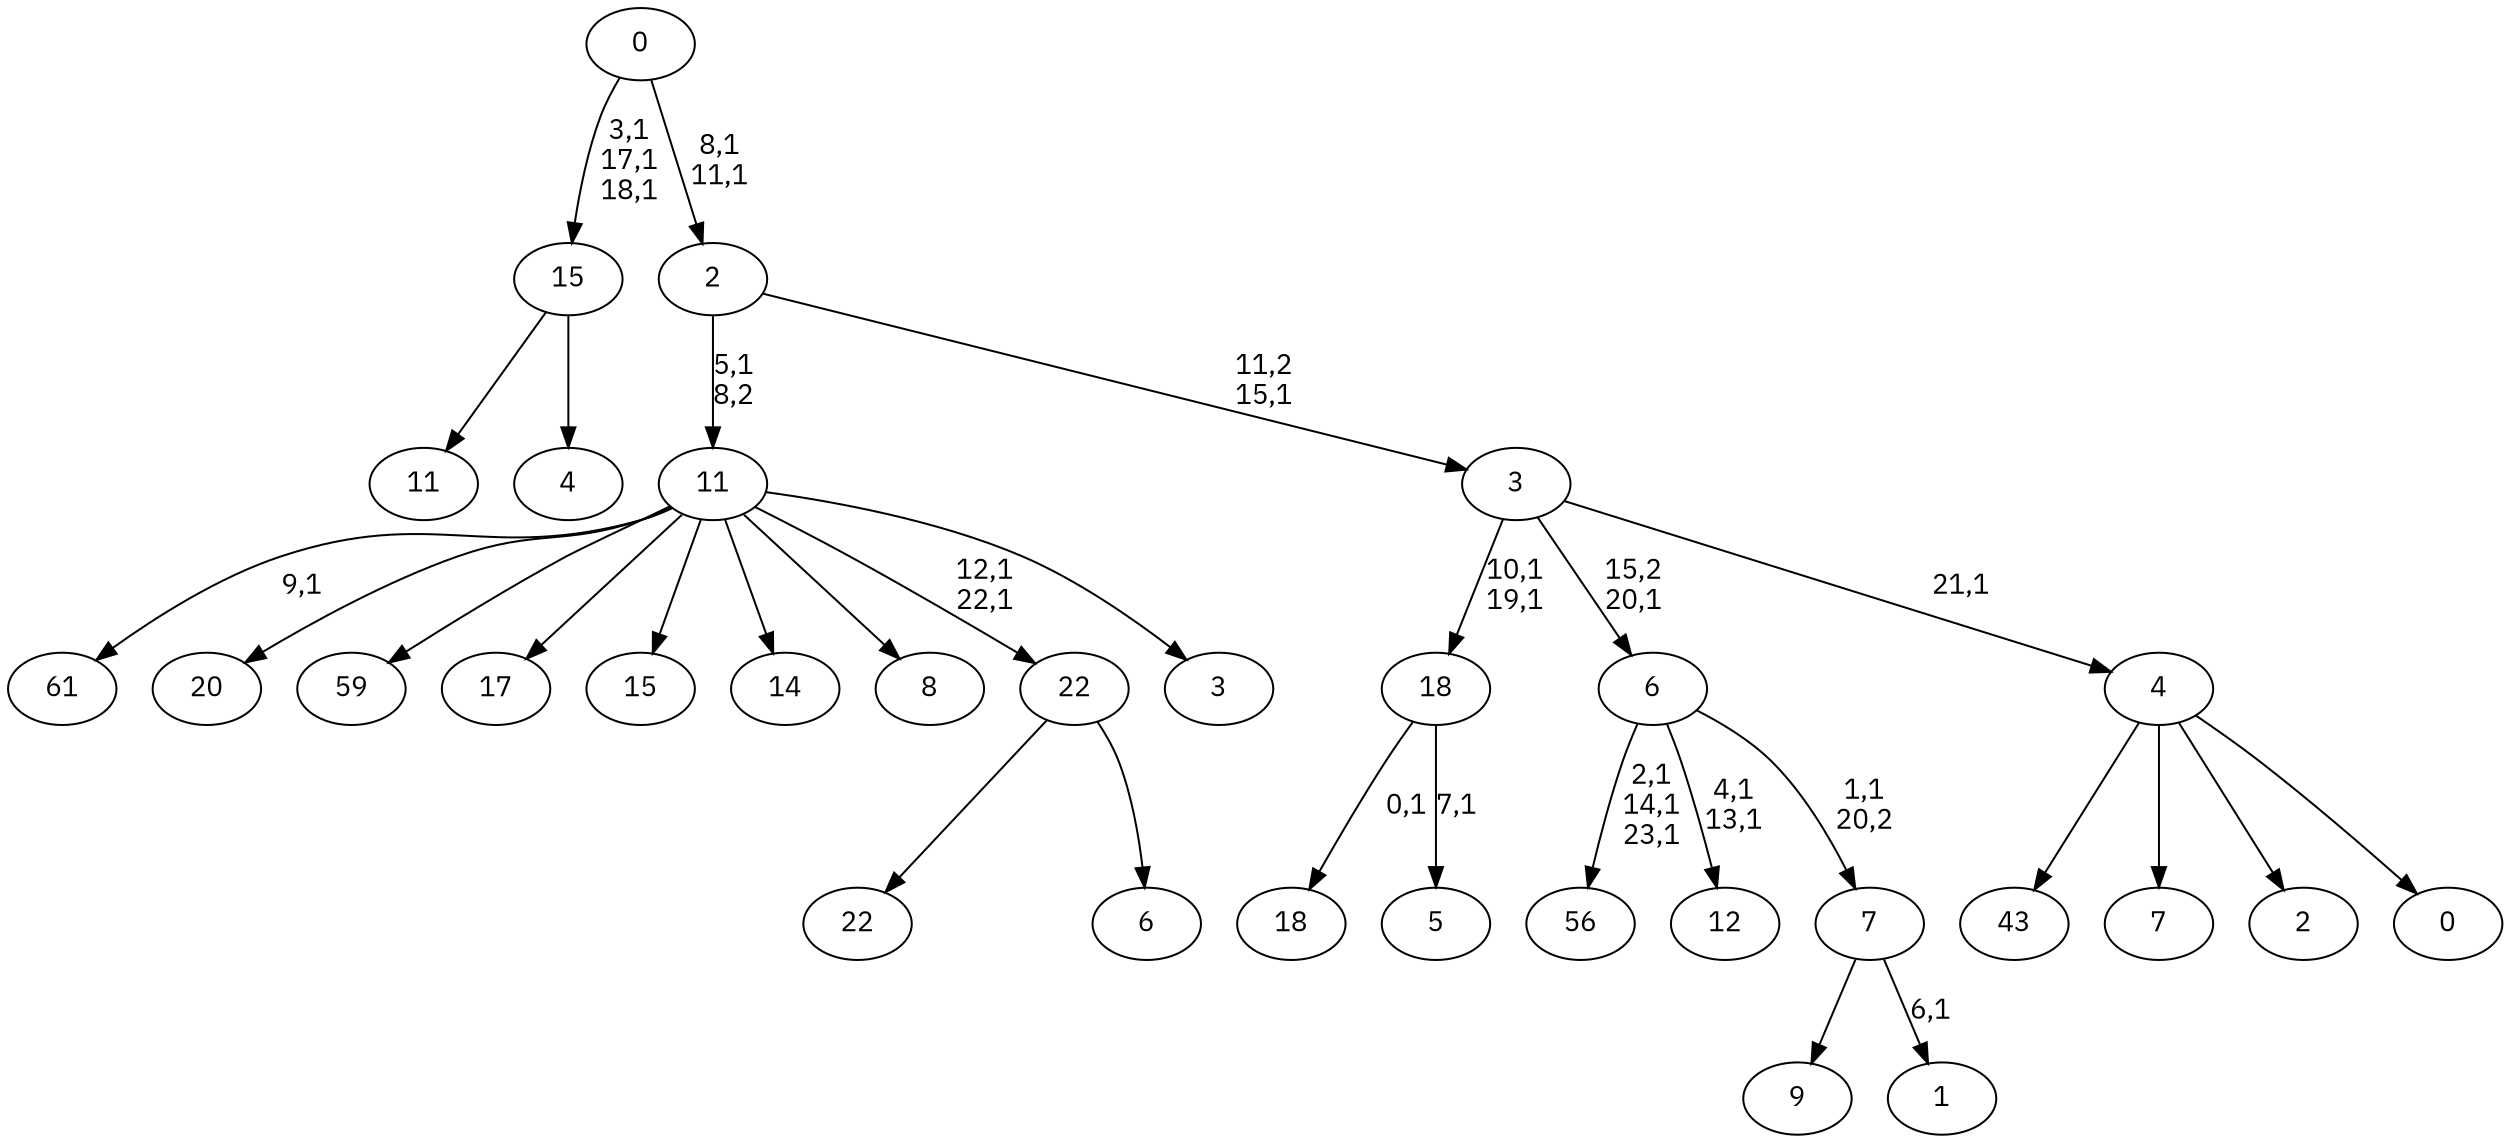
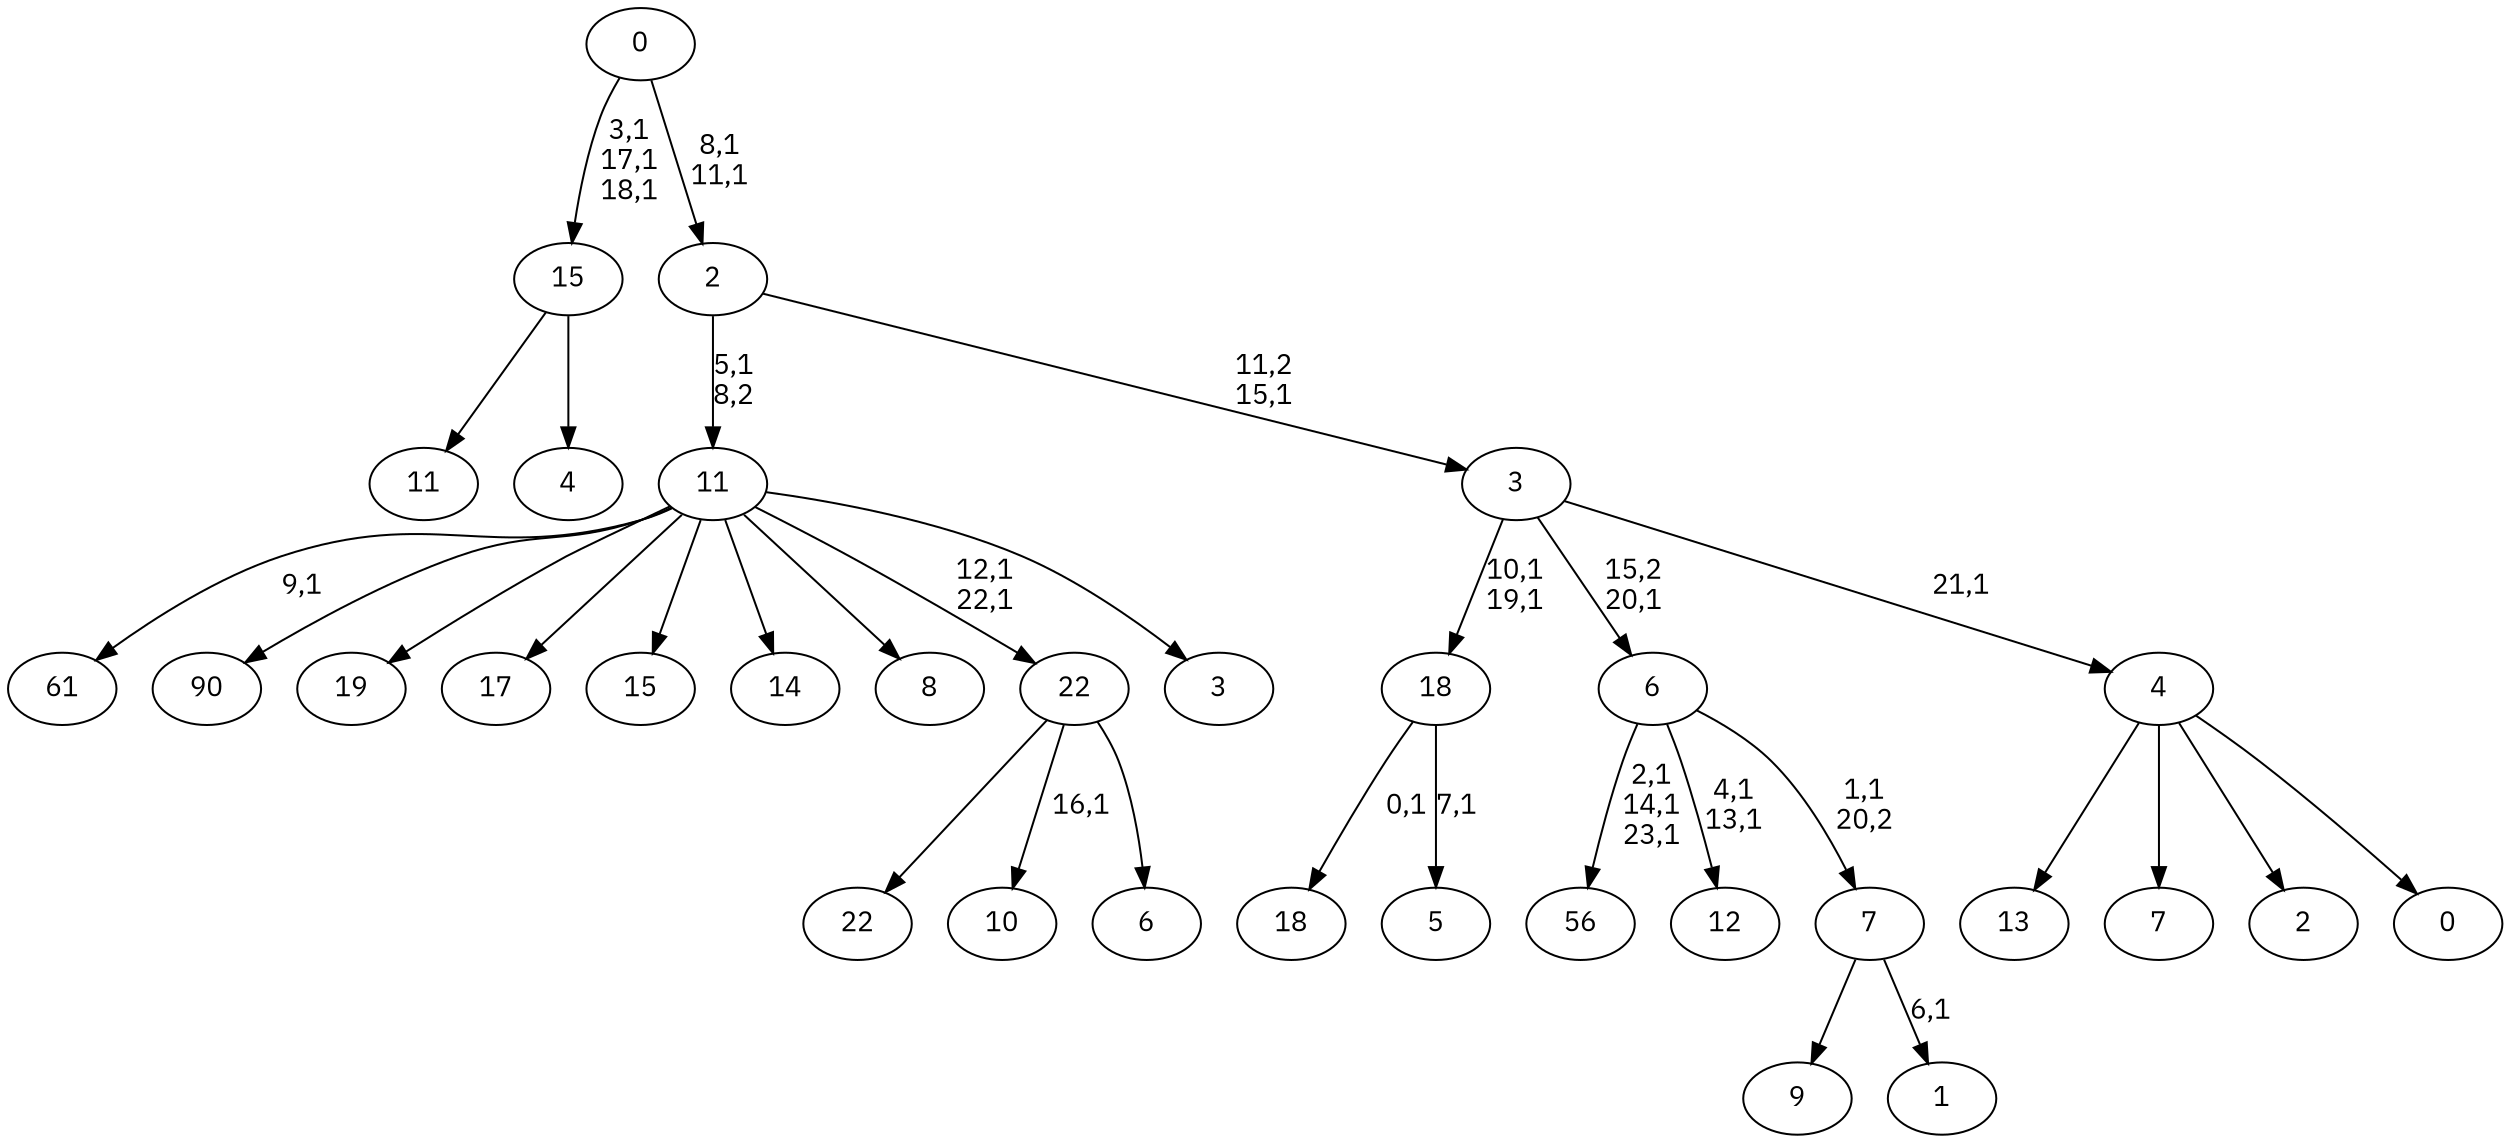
(207, 689) -> (207, 689)
(351, 689) -> (351, 689)
none -> (1002, 924)
(2014, 924) -> (2014, 924)
